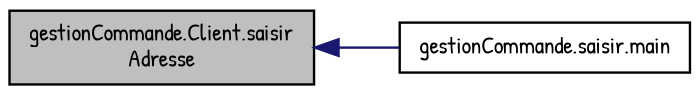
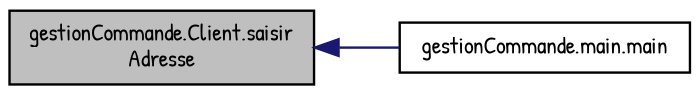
(545, 48) -> (545, 48)
